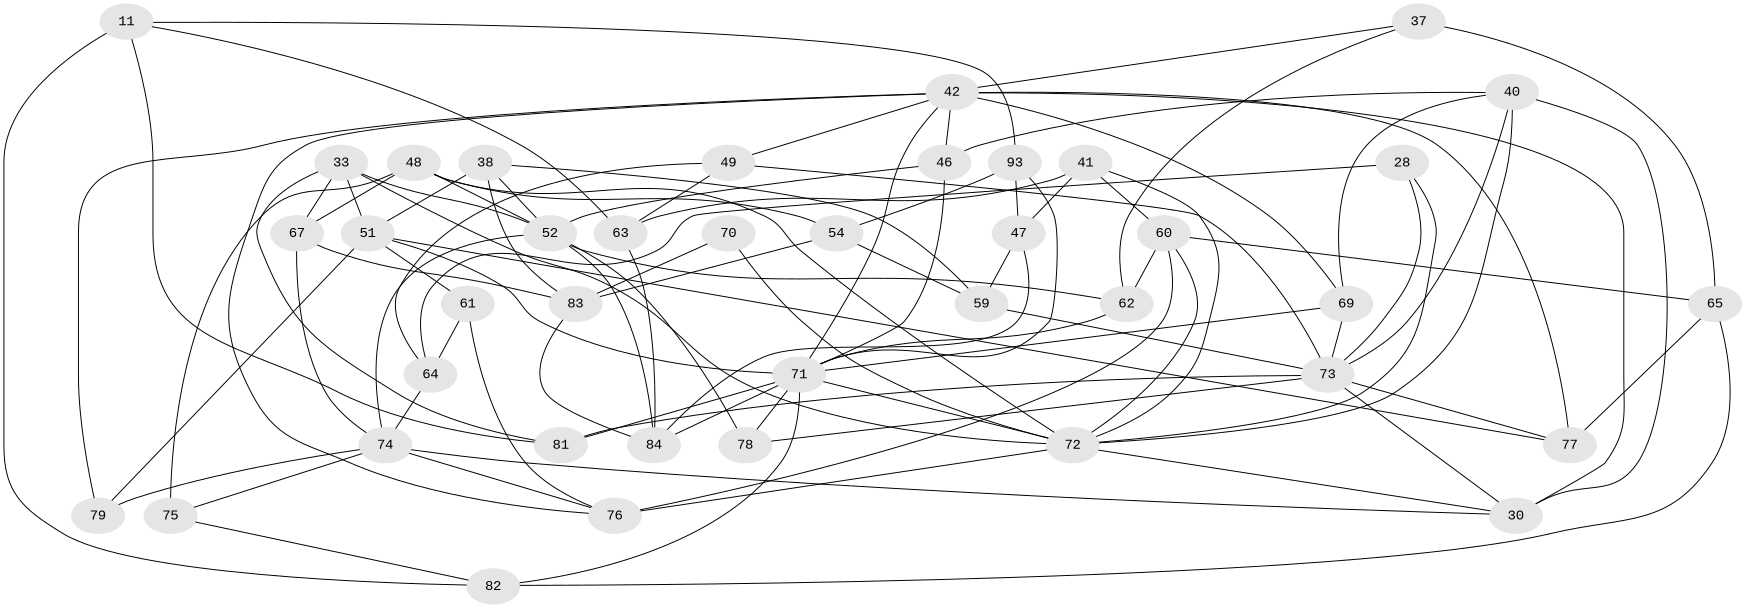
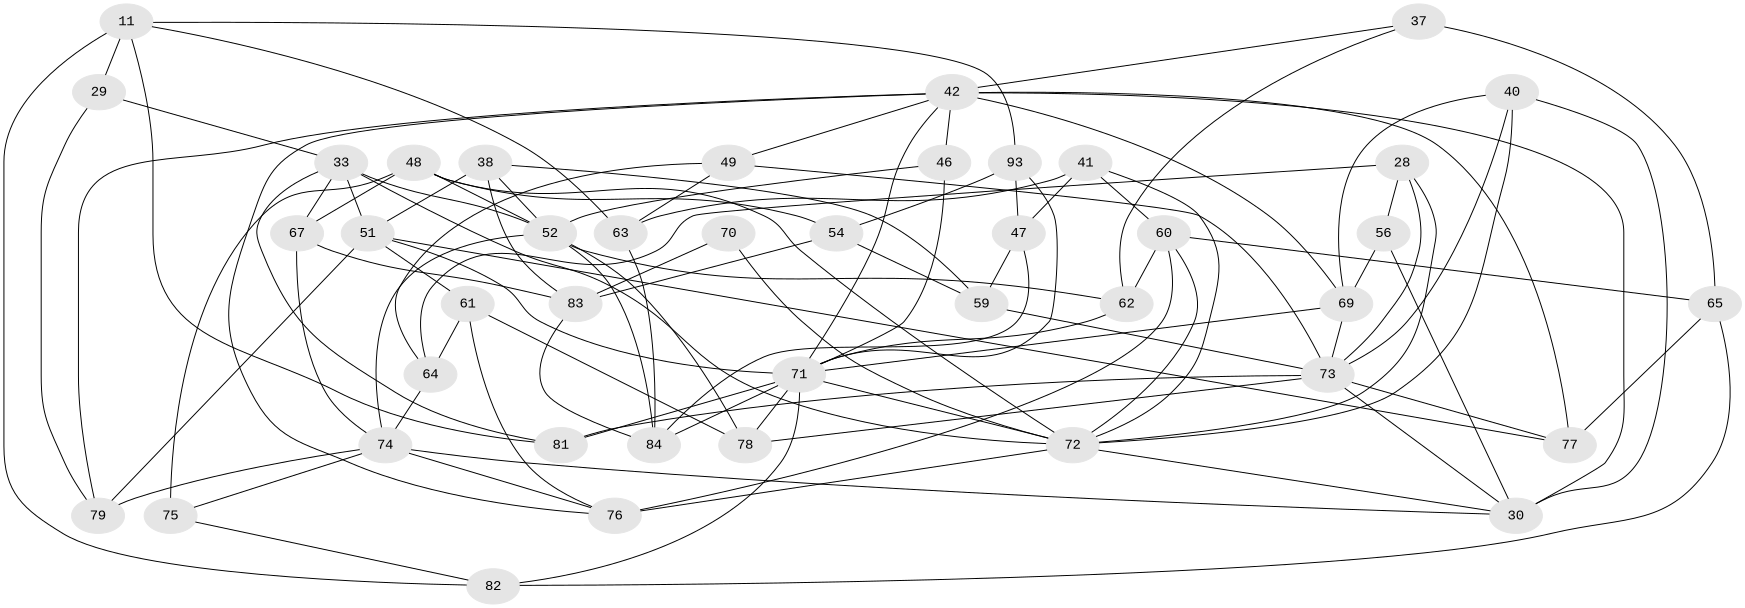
none -> (99, 92)
(1196, 106) -> none
none -> (1384, 233)
none -> (607, 375)
